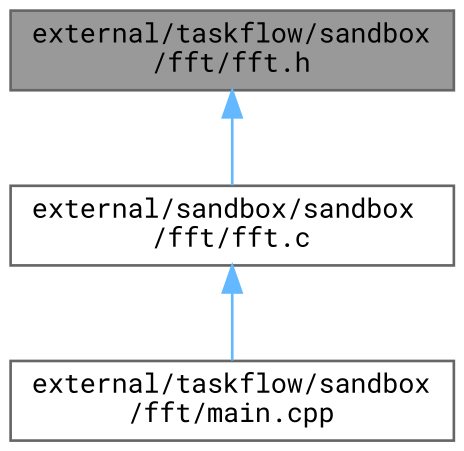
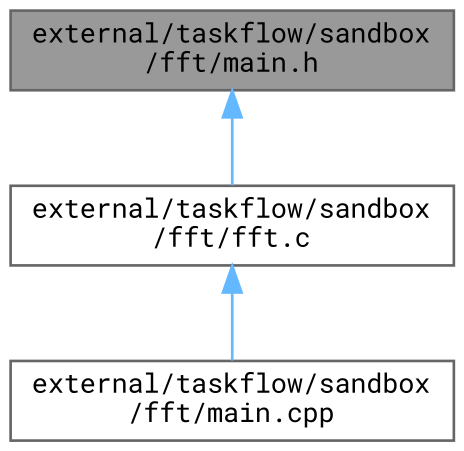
(232, 50) -> (232, 50)
(232, 226) -> (232, 226)
